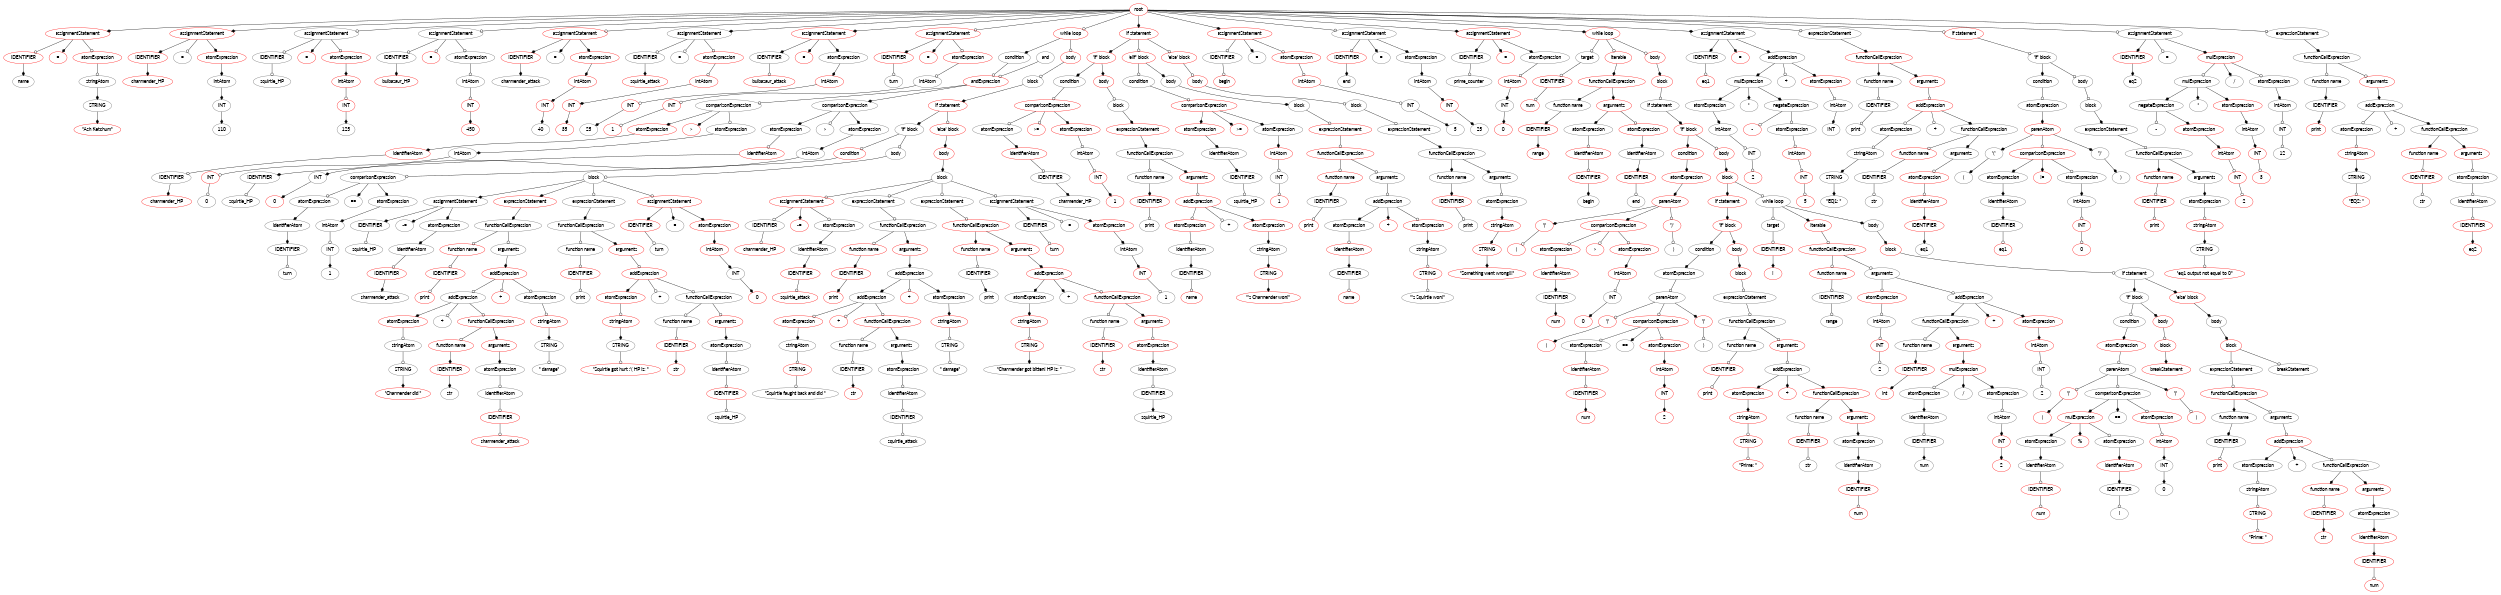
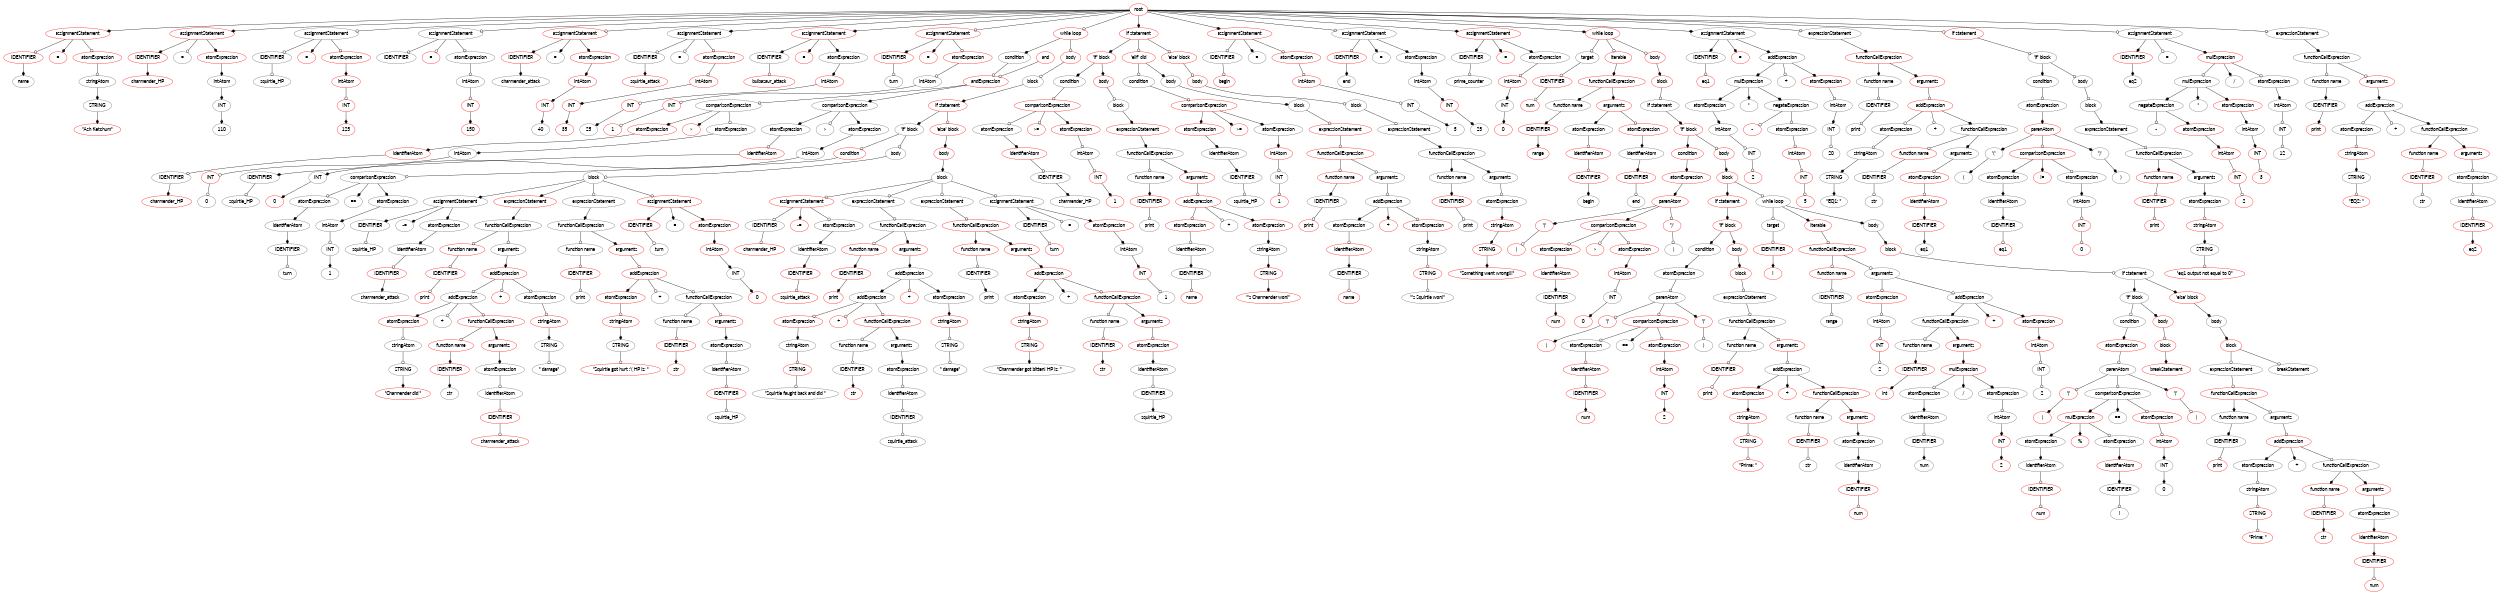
(1045, 58) -> (1045, 58)
(1139, 58) -> (1139, 58)
(396, 82) -> none
(346, 130) -> (346, 130)
(470, 130) -> (470, 130)
none -> (1831, 154)
